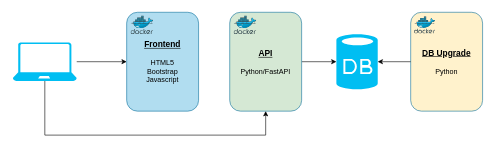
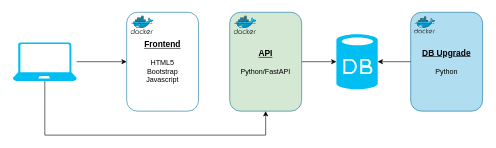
(162, 62) -> (162, 62)
(447, 62) -> (447, 62)
